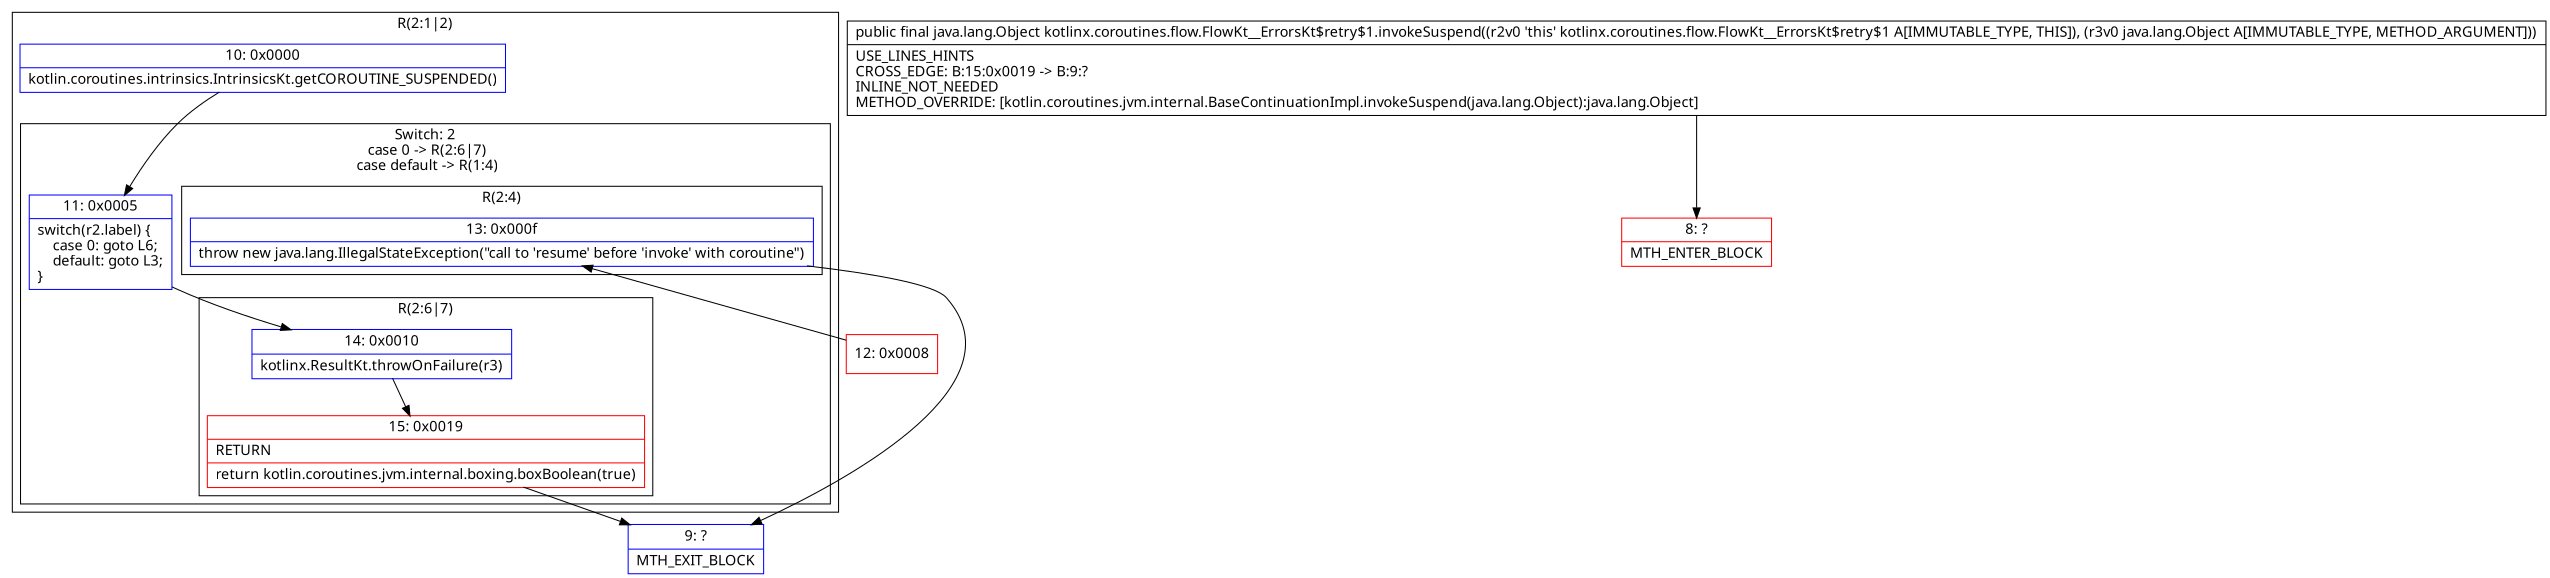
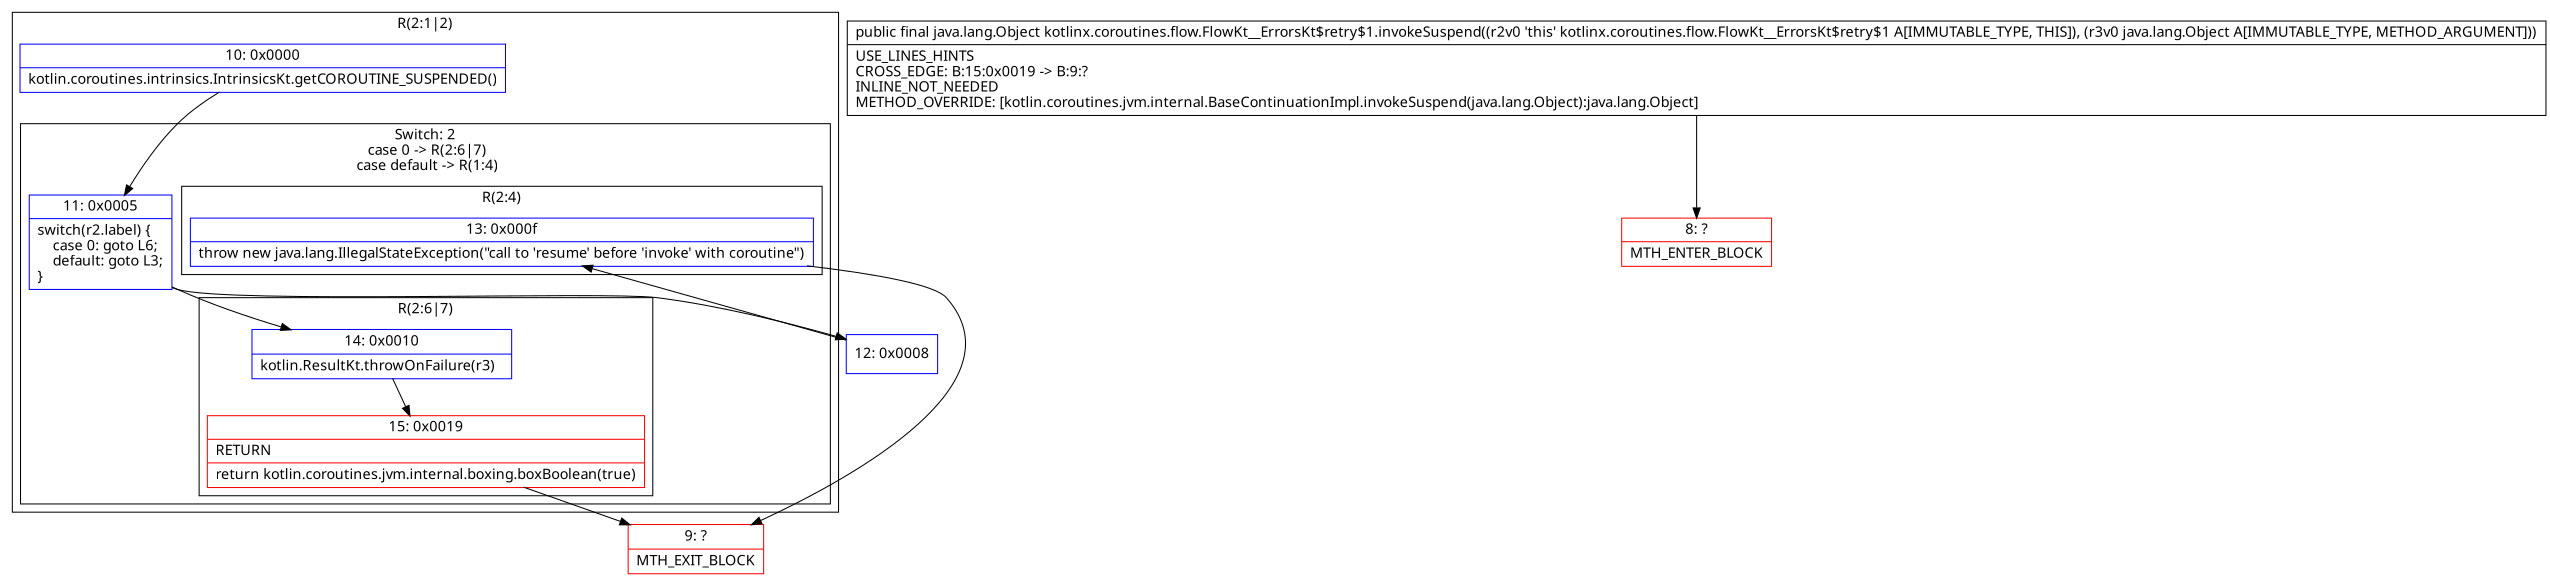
none -> (673, 300)
(892, 354) -> (892, 354)
(382, 366) -> (378, 366)
(696, 549) -> (696, 549)
